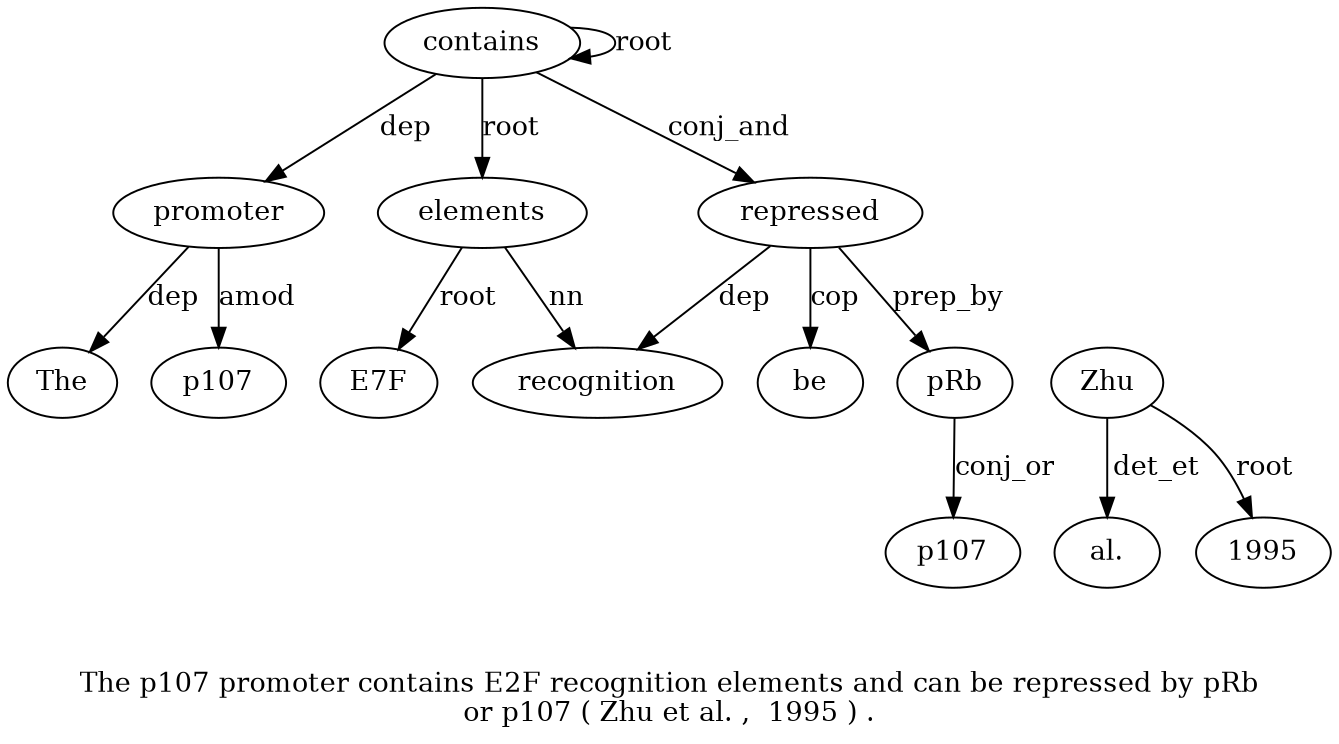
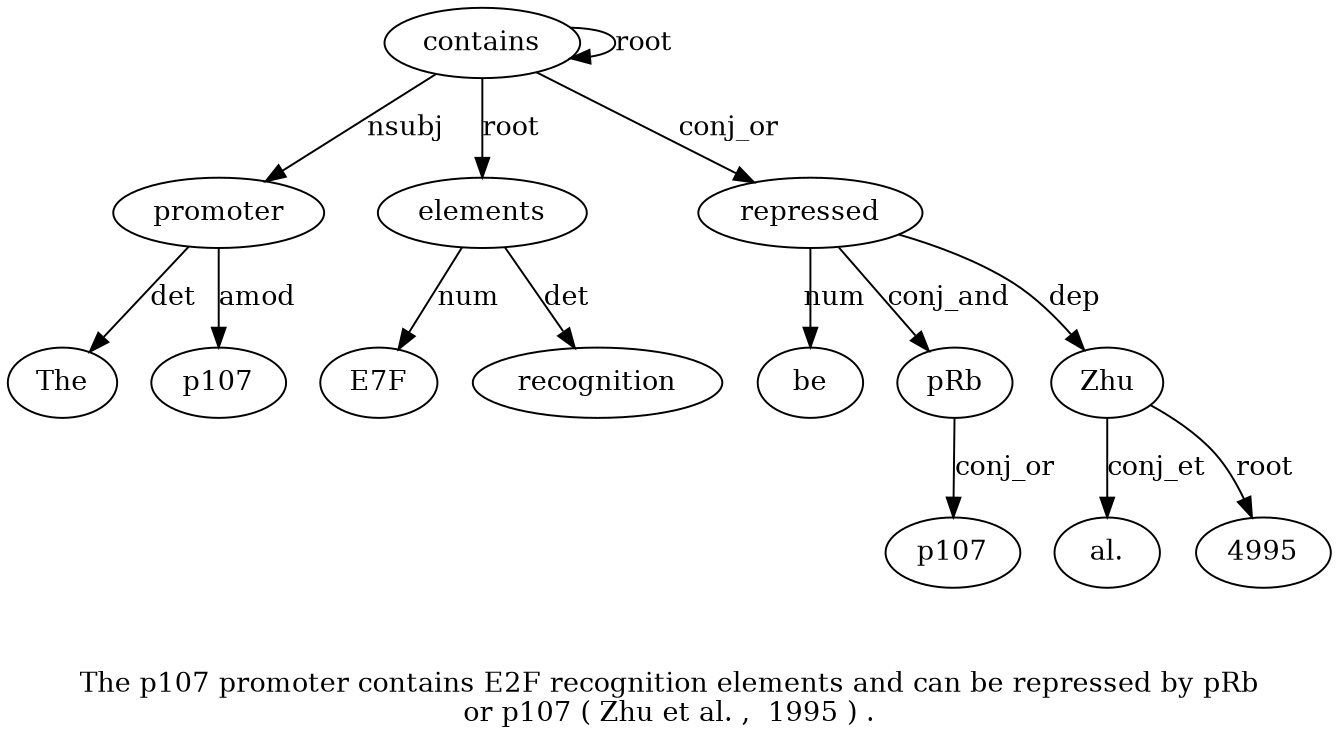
(406, 128) -> (406, 128)
(729, 128) -> (729, 128)
(712, 292) -> (993, 271)
(174, 298) -> (174, 298)
(469, 298) -> (469, 298)
(567, 298) -> (567, 298)
(835, 298) -> (835, 298)
(949, 298) -> (949, 298)
(1157, 468) -> (1157, 468)
(1263, 553) -> (1263, 553)
